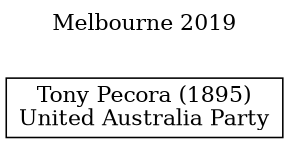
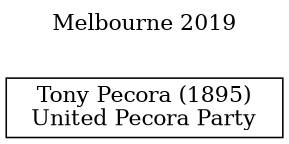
(145, 108) -> (145, 108)
